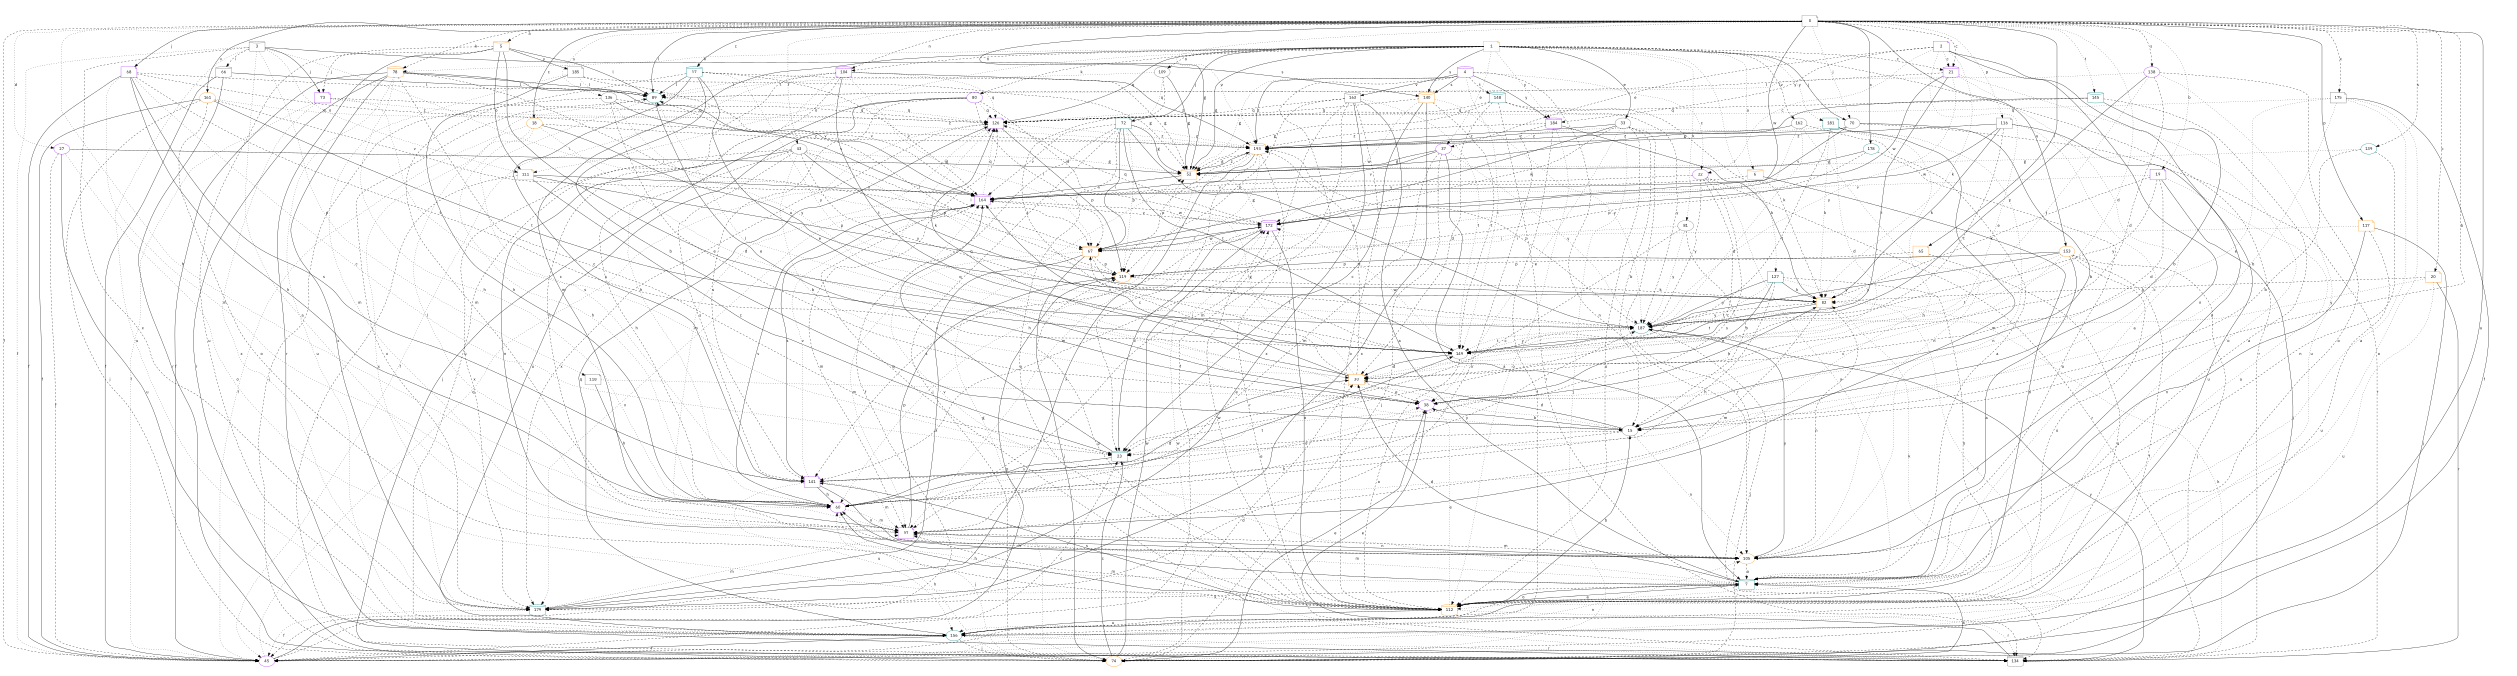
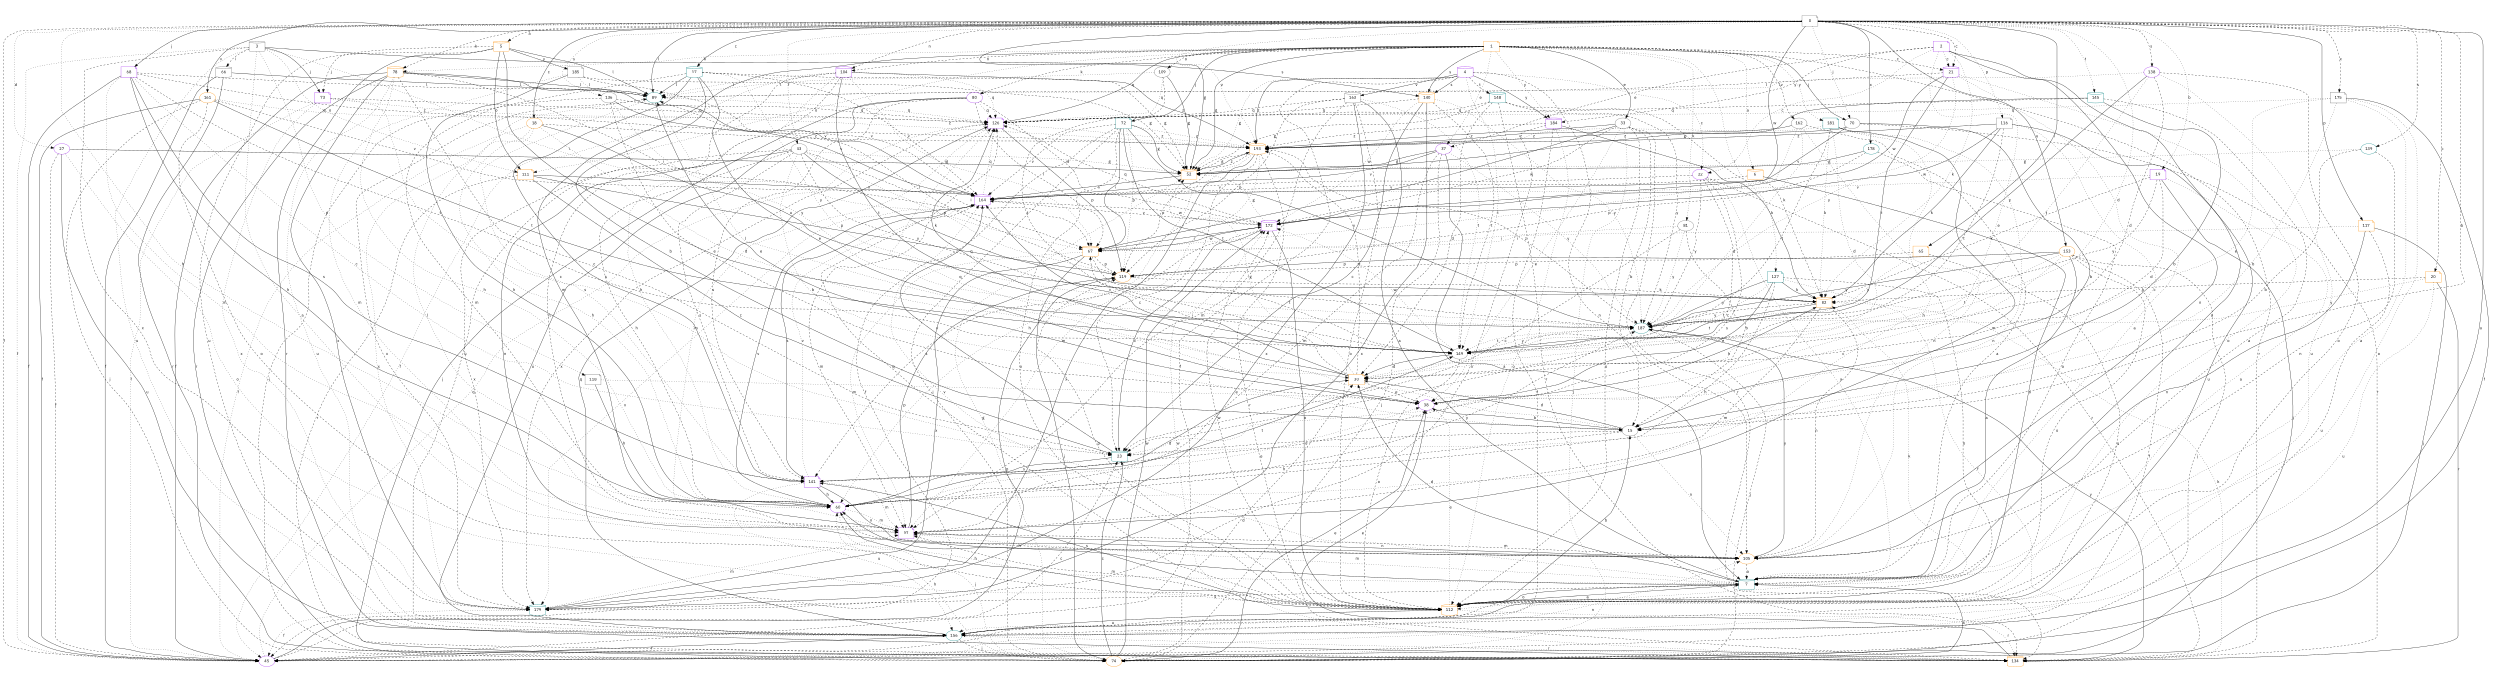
(1125, 325) -> none
(2015, 661) -> (2015, 661)
